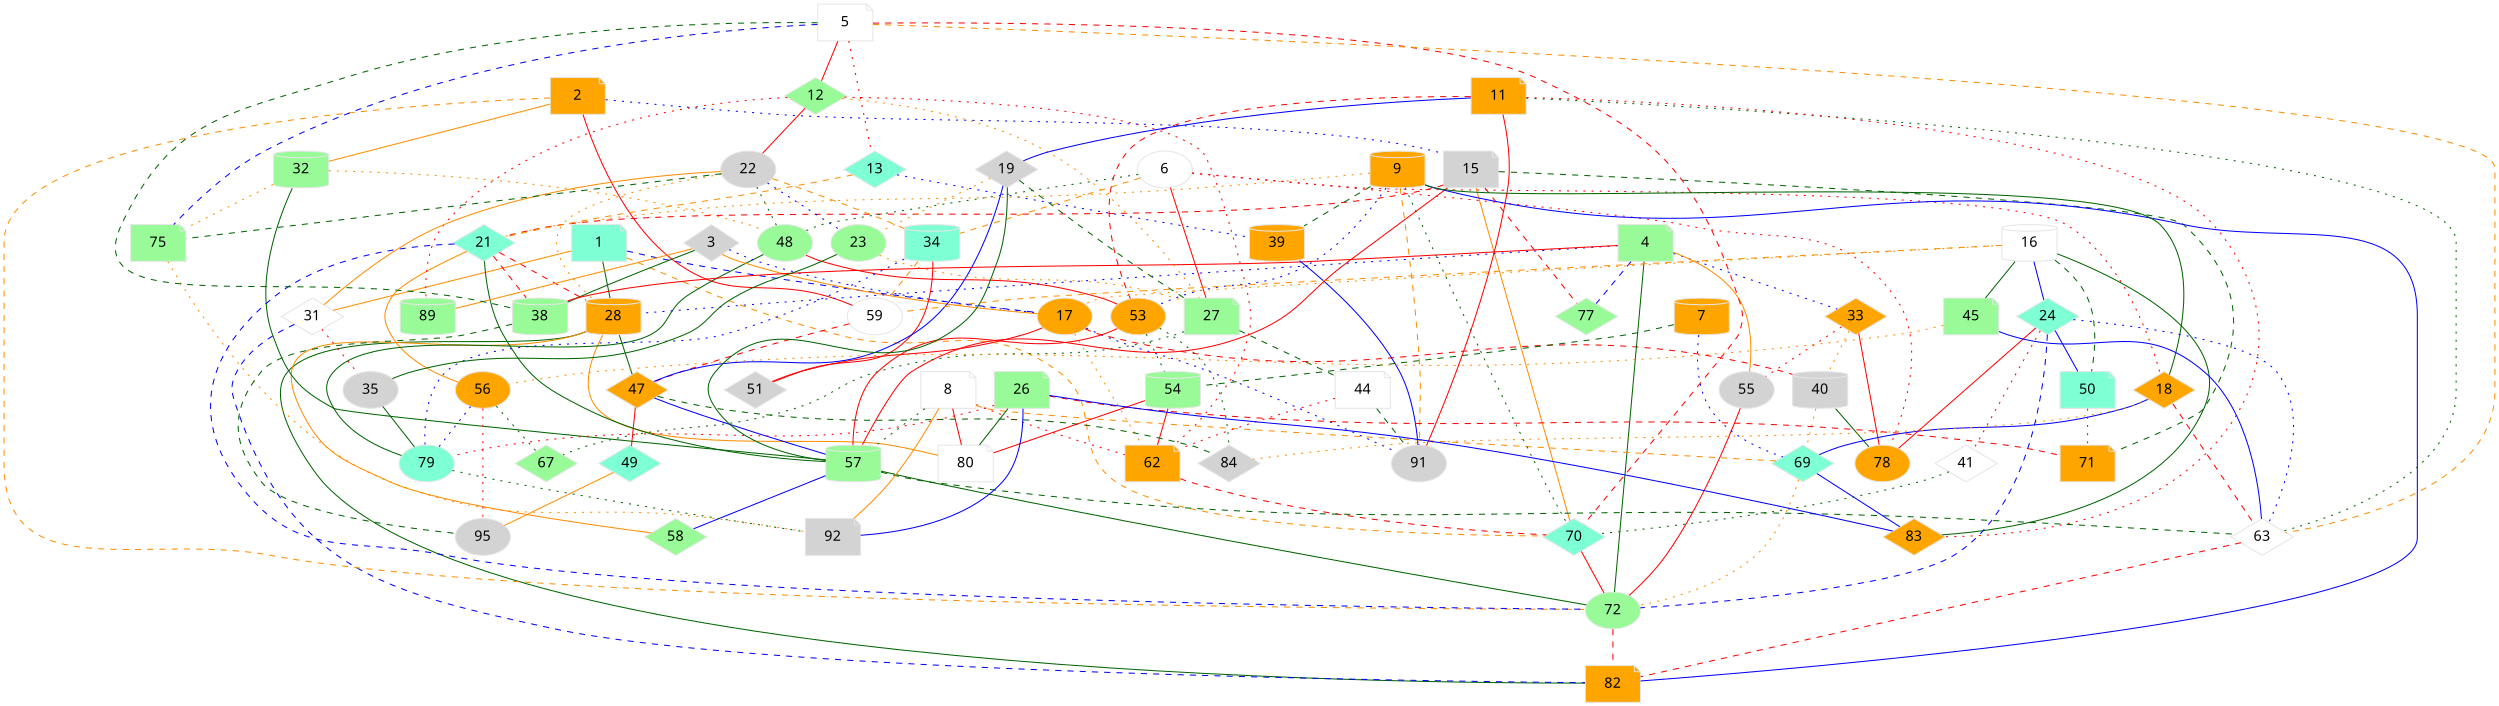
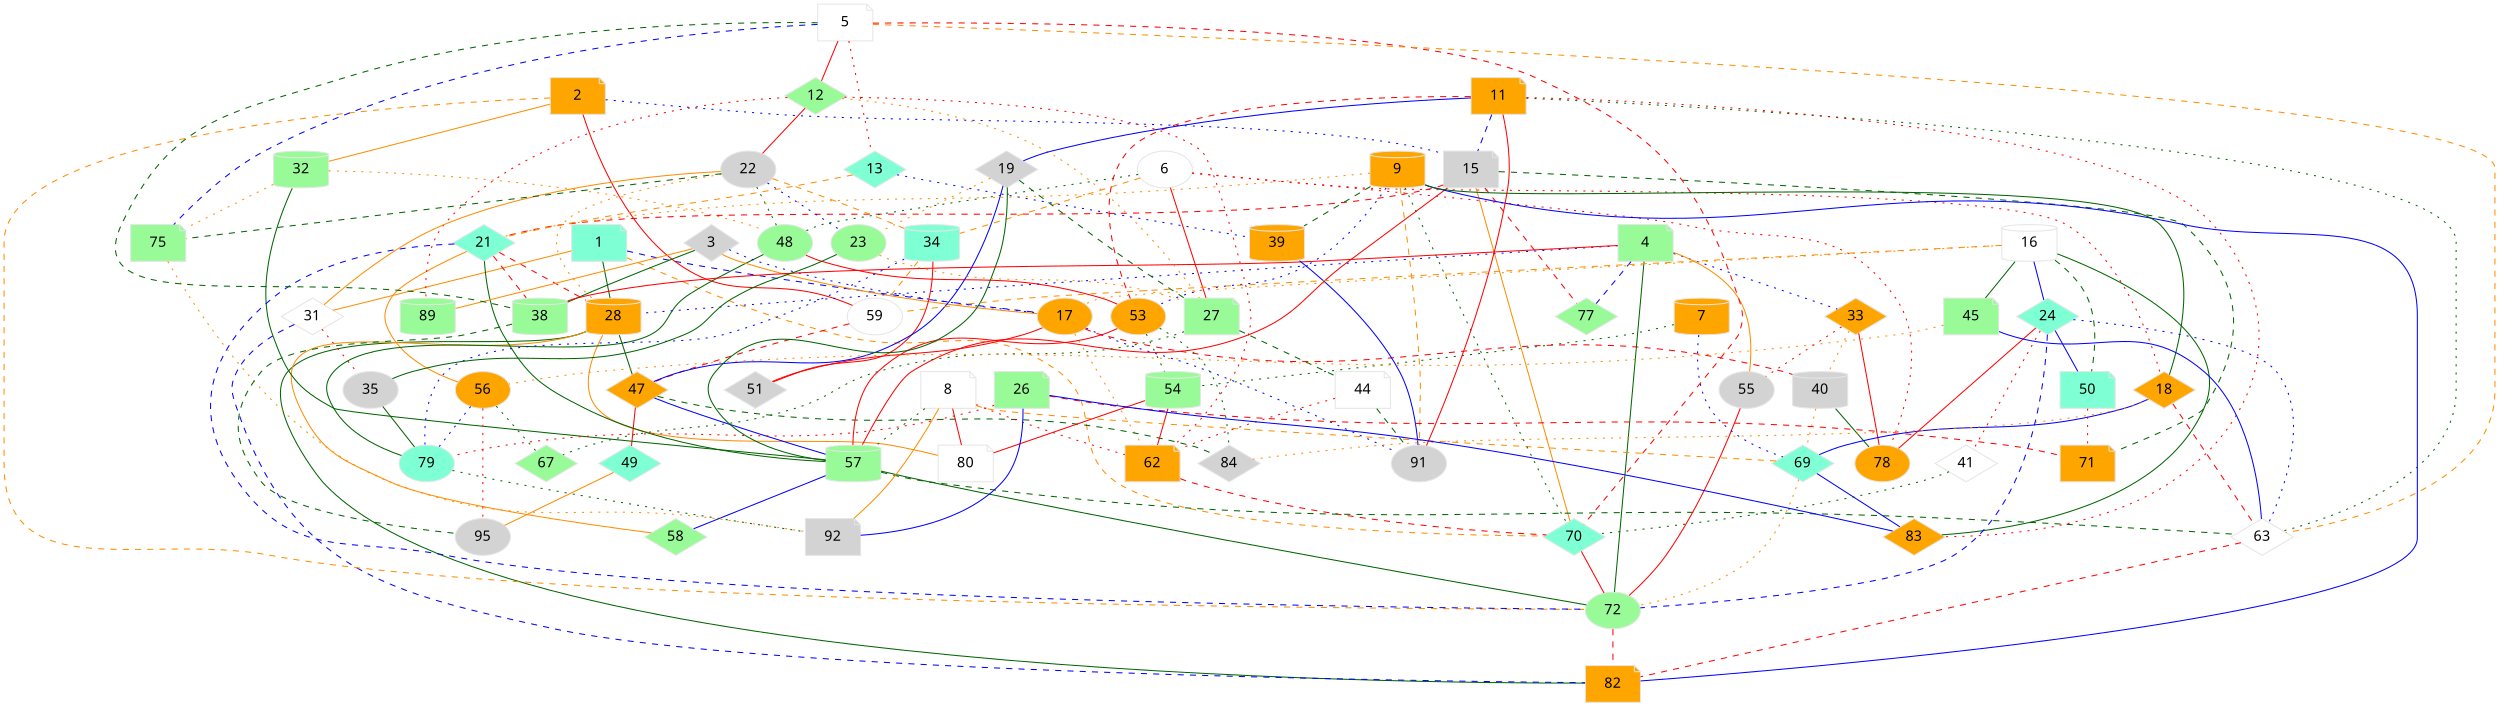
none -> (1485, 133)
(1438, 358) -> (1438, 358)
(994, 427) -> none
